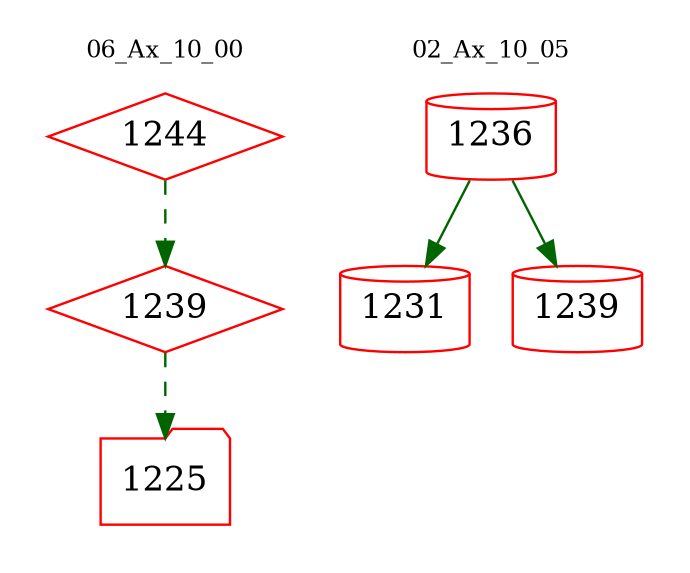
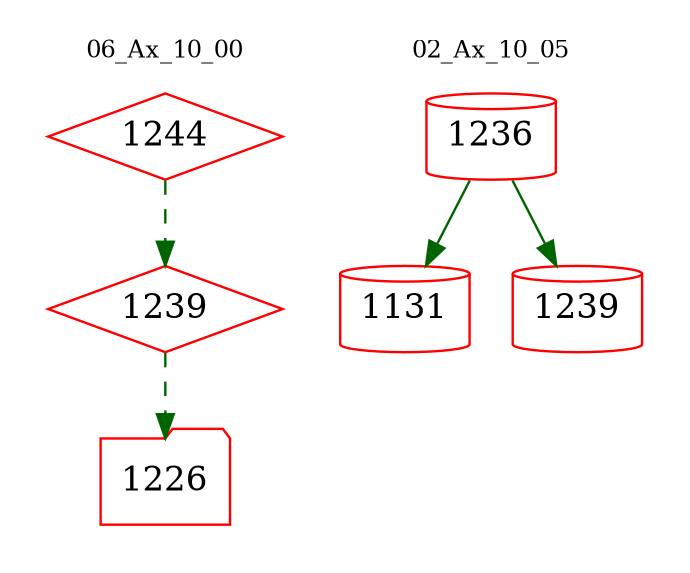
(405, 309) -> (405, 309)
(165, 482) -> (165, 482)
